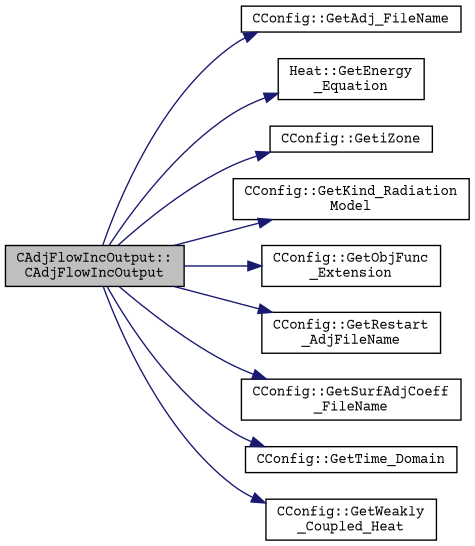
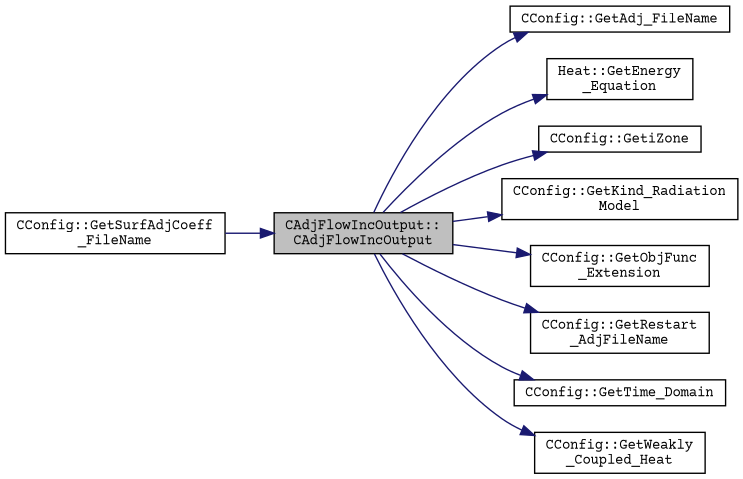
(183, 336) -> (243, 233)
